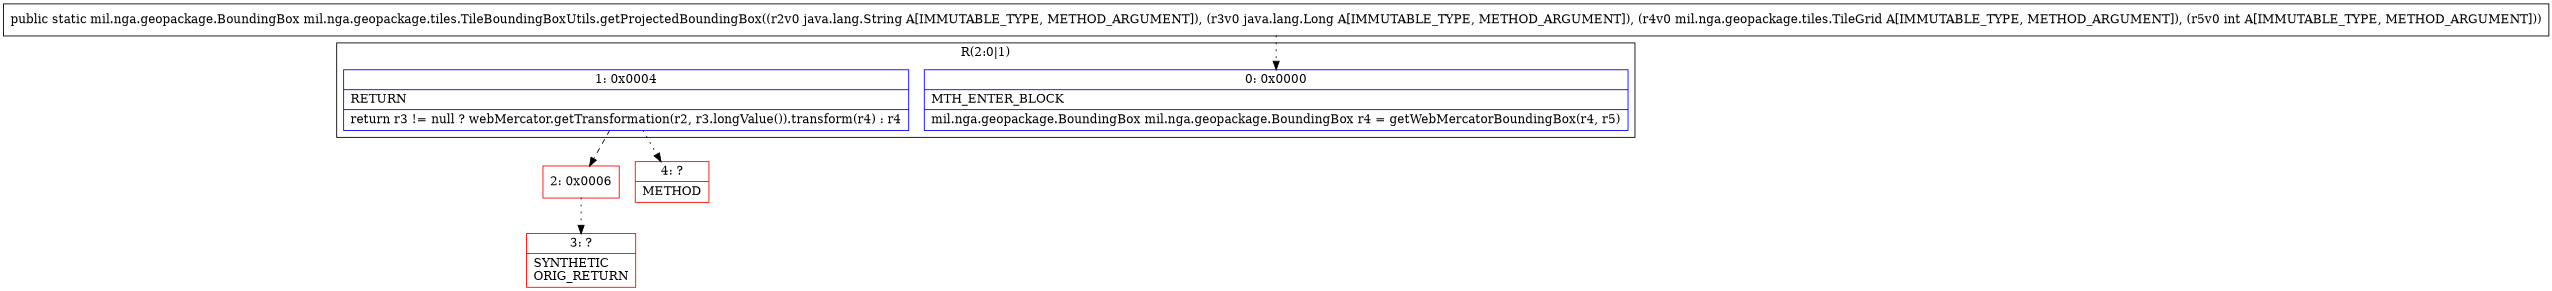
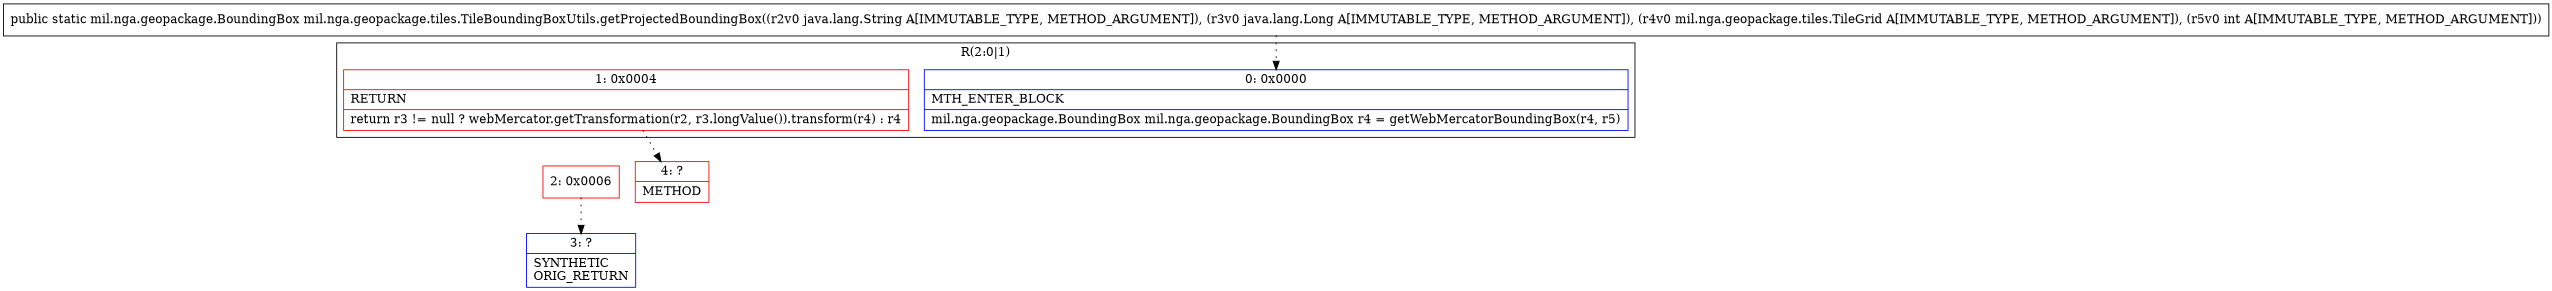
(626, 100) -> (626, 100)
(602, 144) -> none
(581, 260) -> (581, 260)
